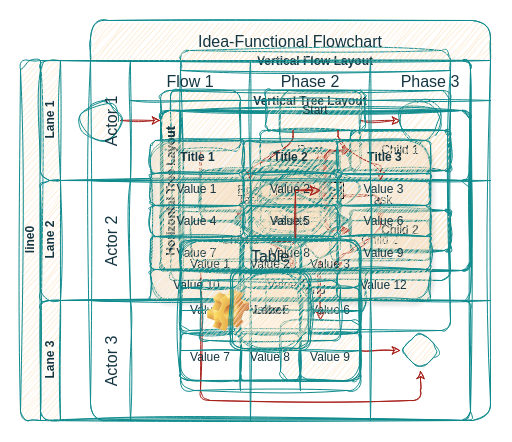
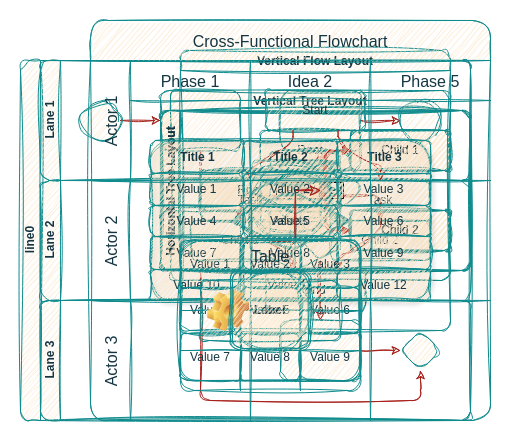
(290, 42) -> (290, 42)
(190, 82) -> (190, 82)
(310, 82) -> (310, 82)
(430, 82) -> (430, 82)
